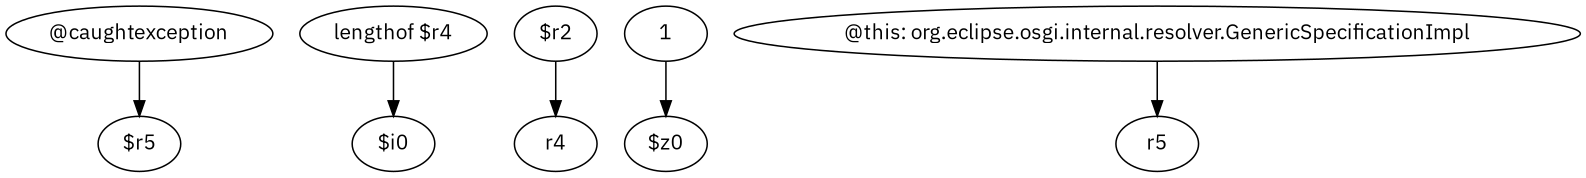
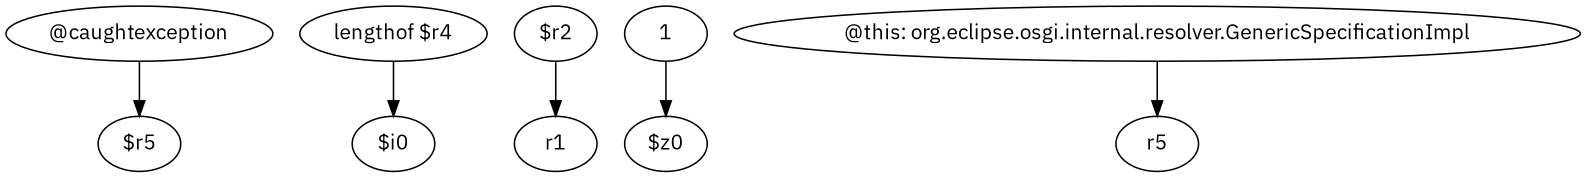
(556, 144) -> (556, 144)
